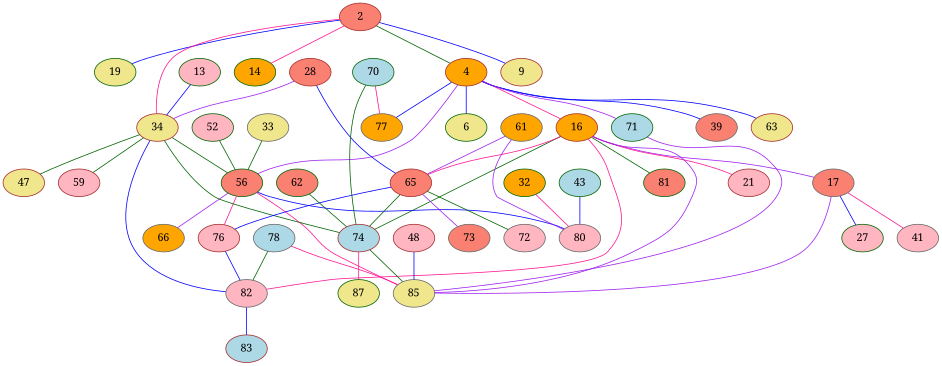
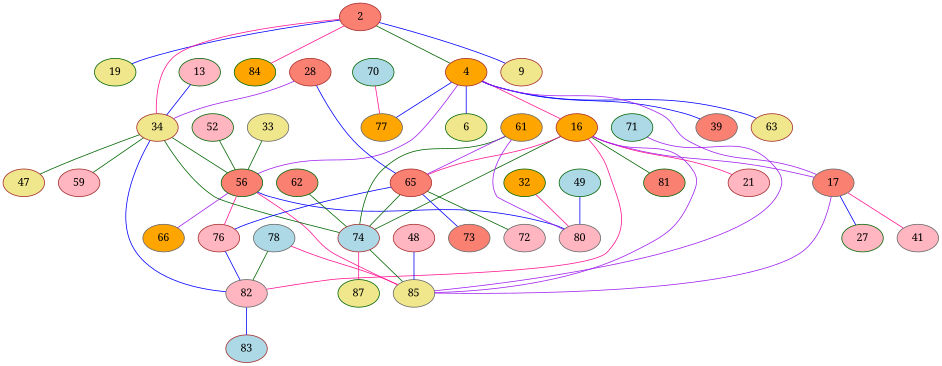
(255, 72) -> (255, 72)
(576, 105) -> (656, 112)
(350, 154) -> (412, 152)
(580, 183) -> (580, 183)
(444, 214) -> (444, 214)
